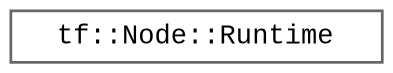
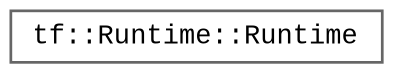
(197, 37) -> (197, 37)
